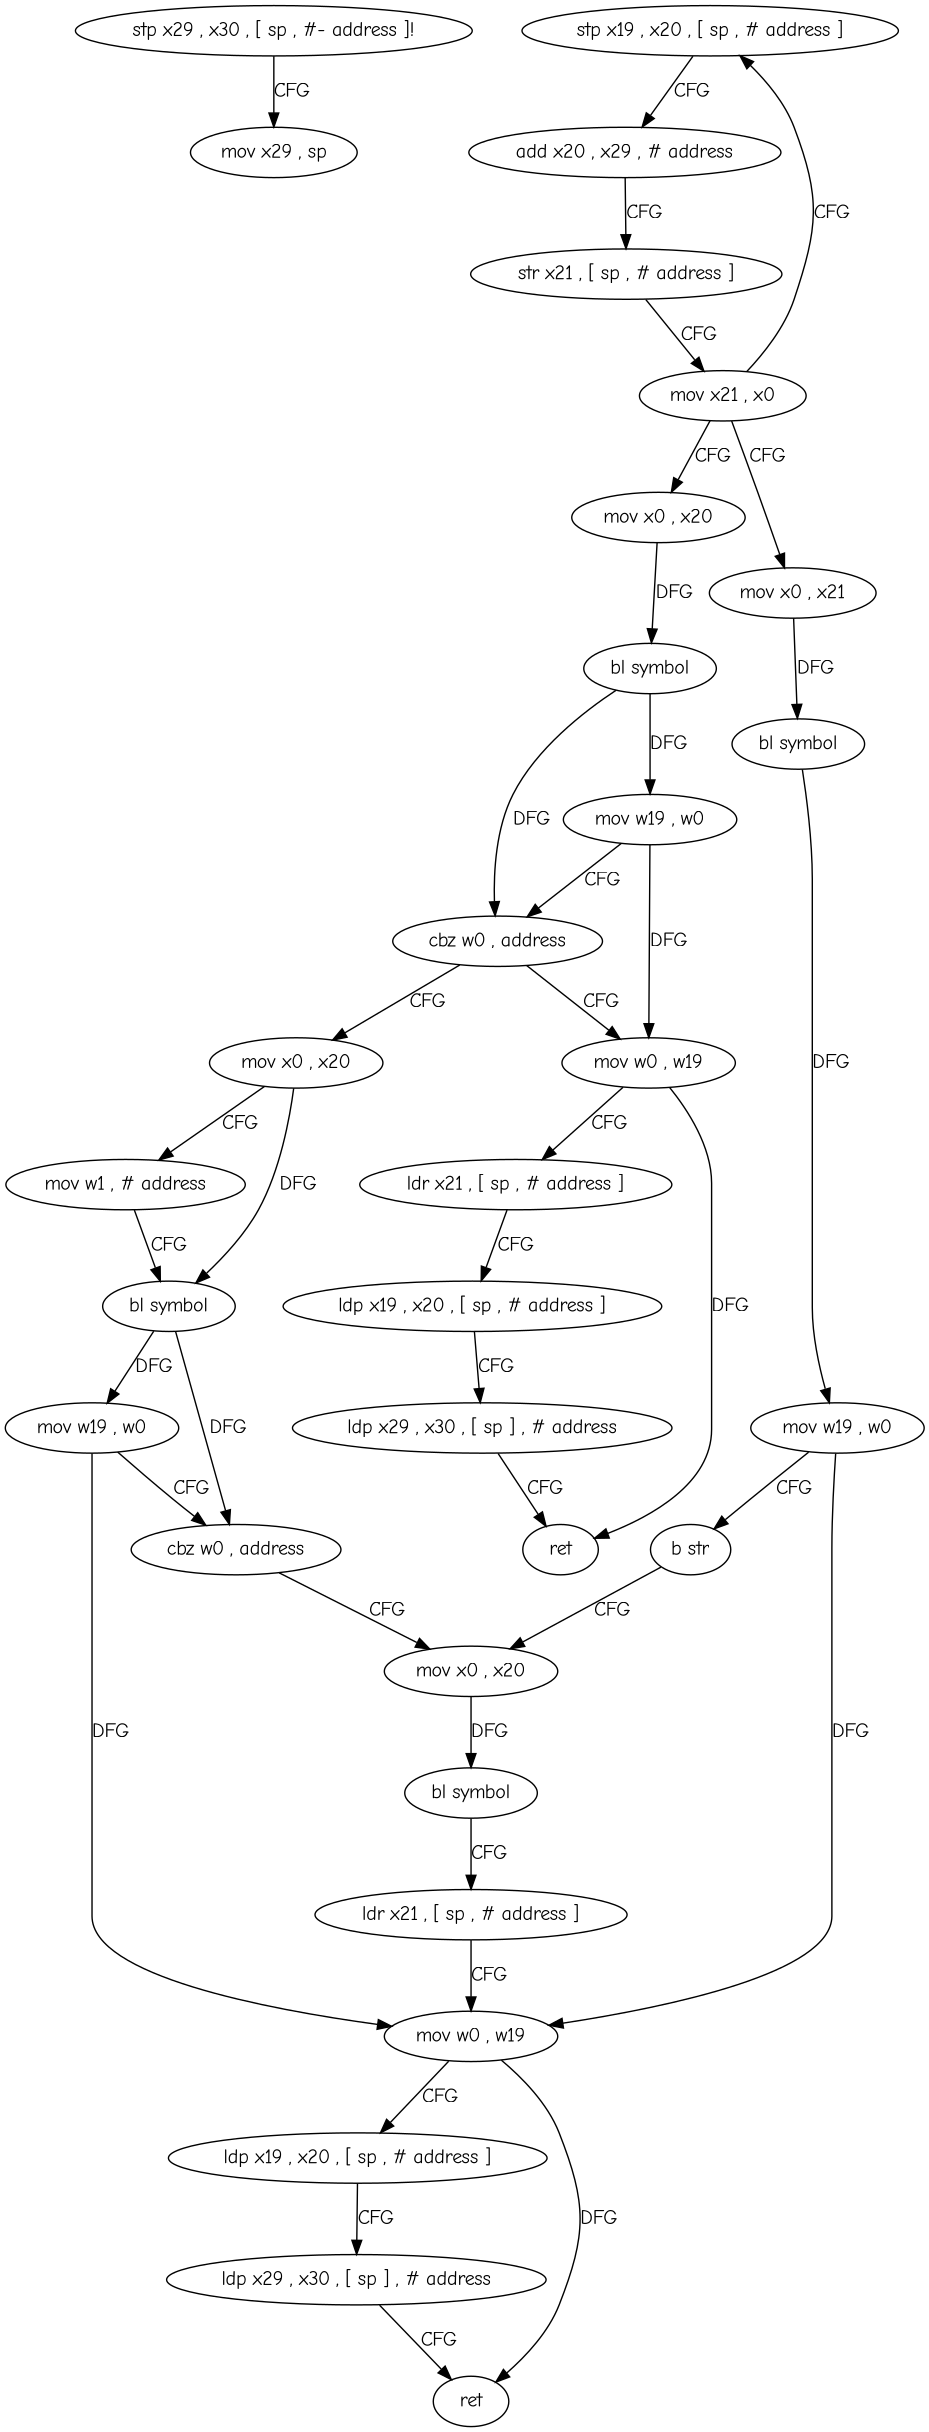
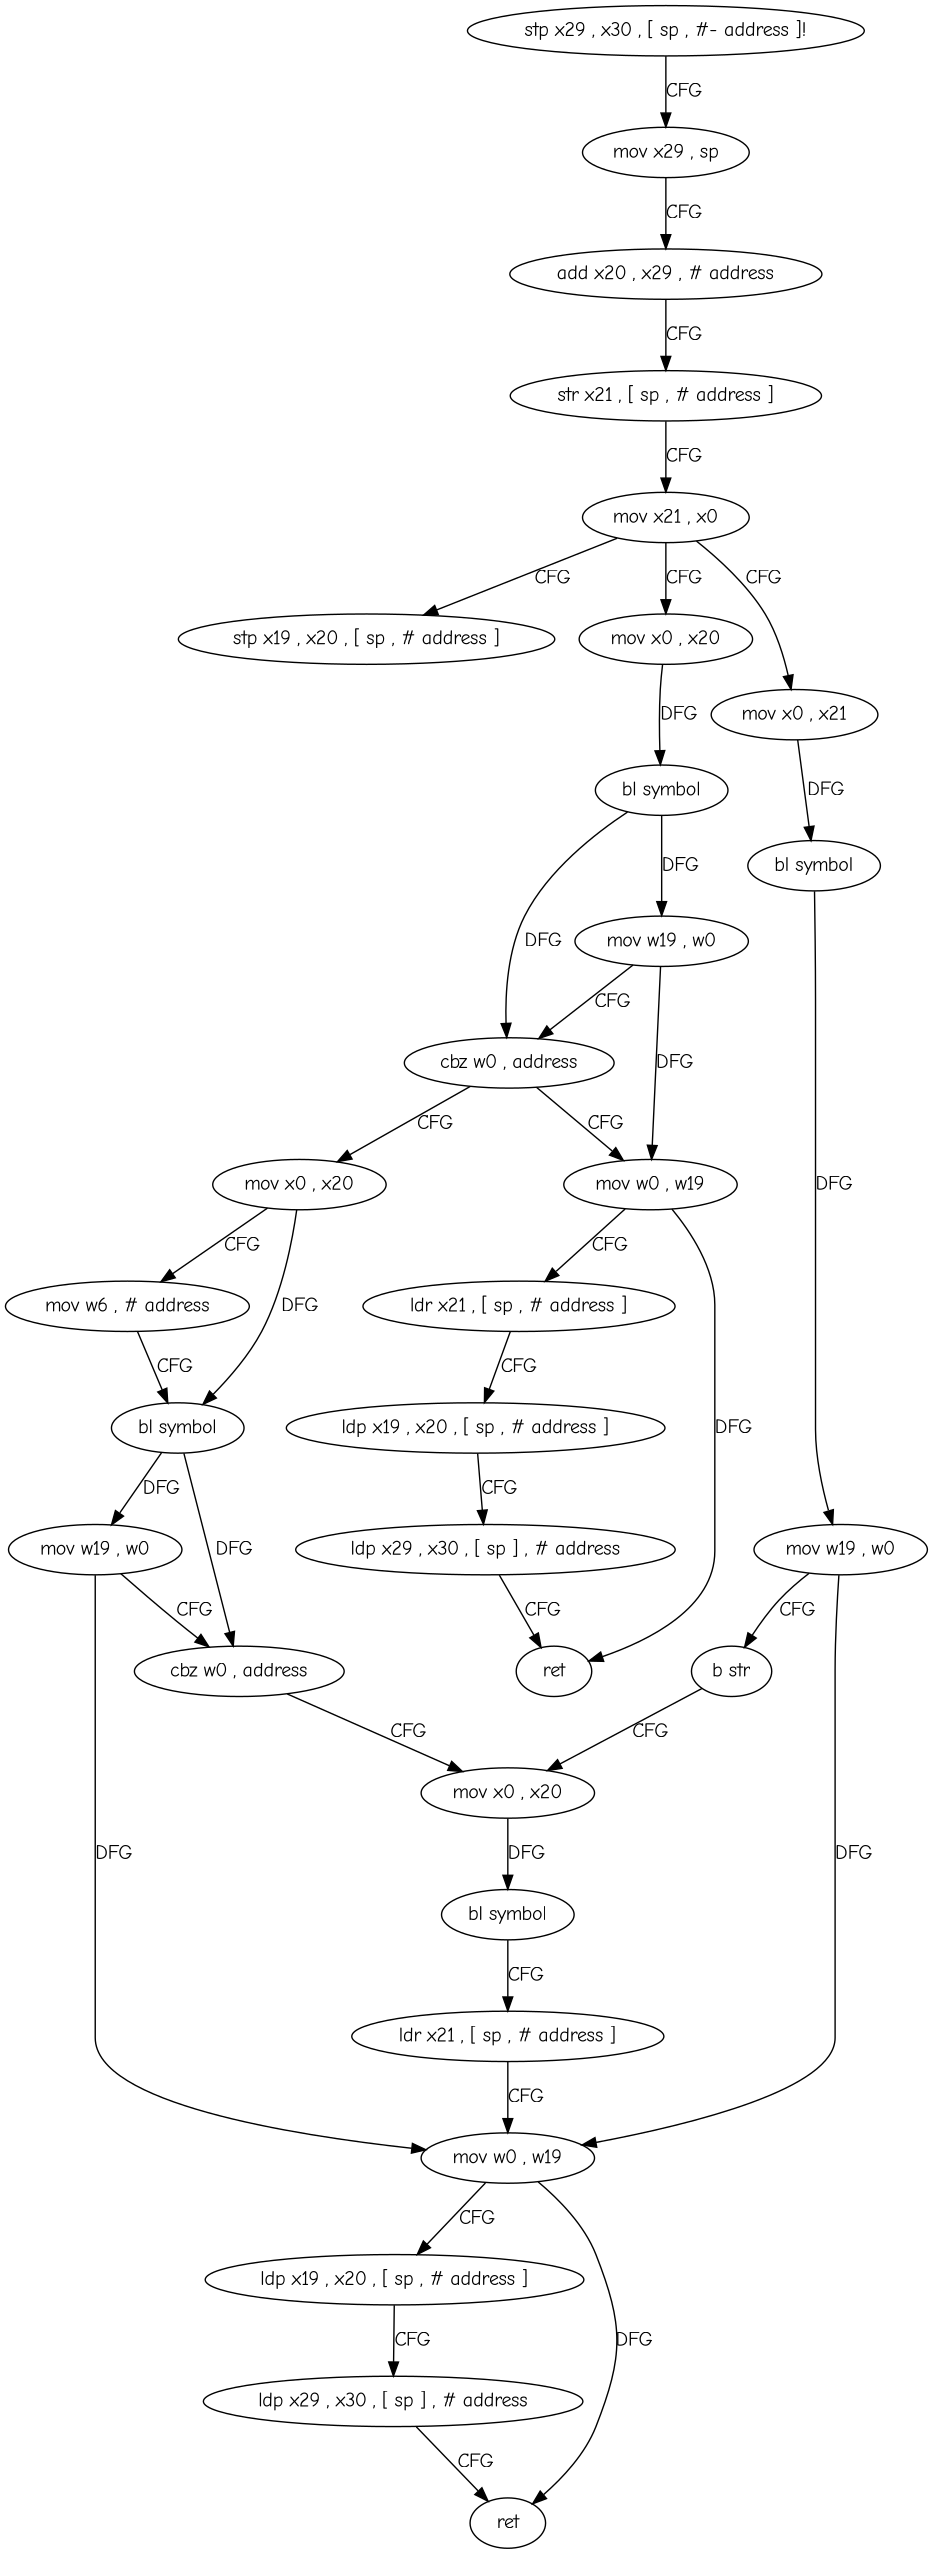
(672, 86) -> (666, 206)
(126, 1185) -> (127, 1306)
